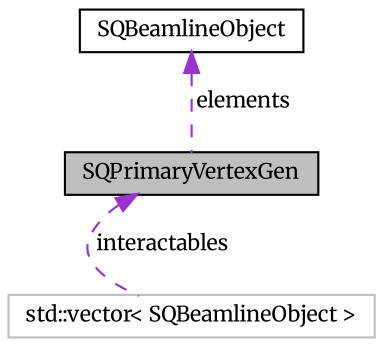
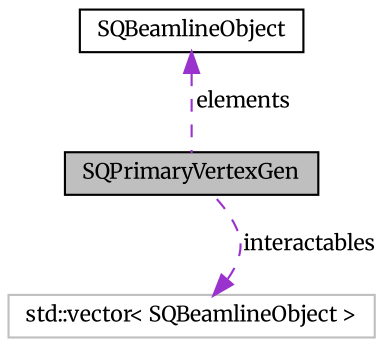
(90, 257) -> (239, 234)
